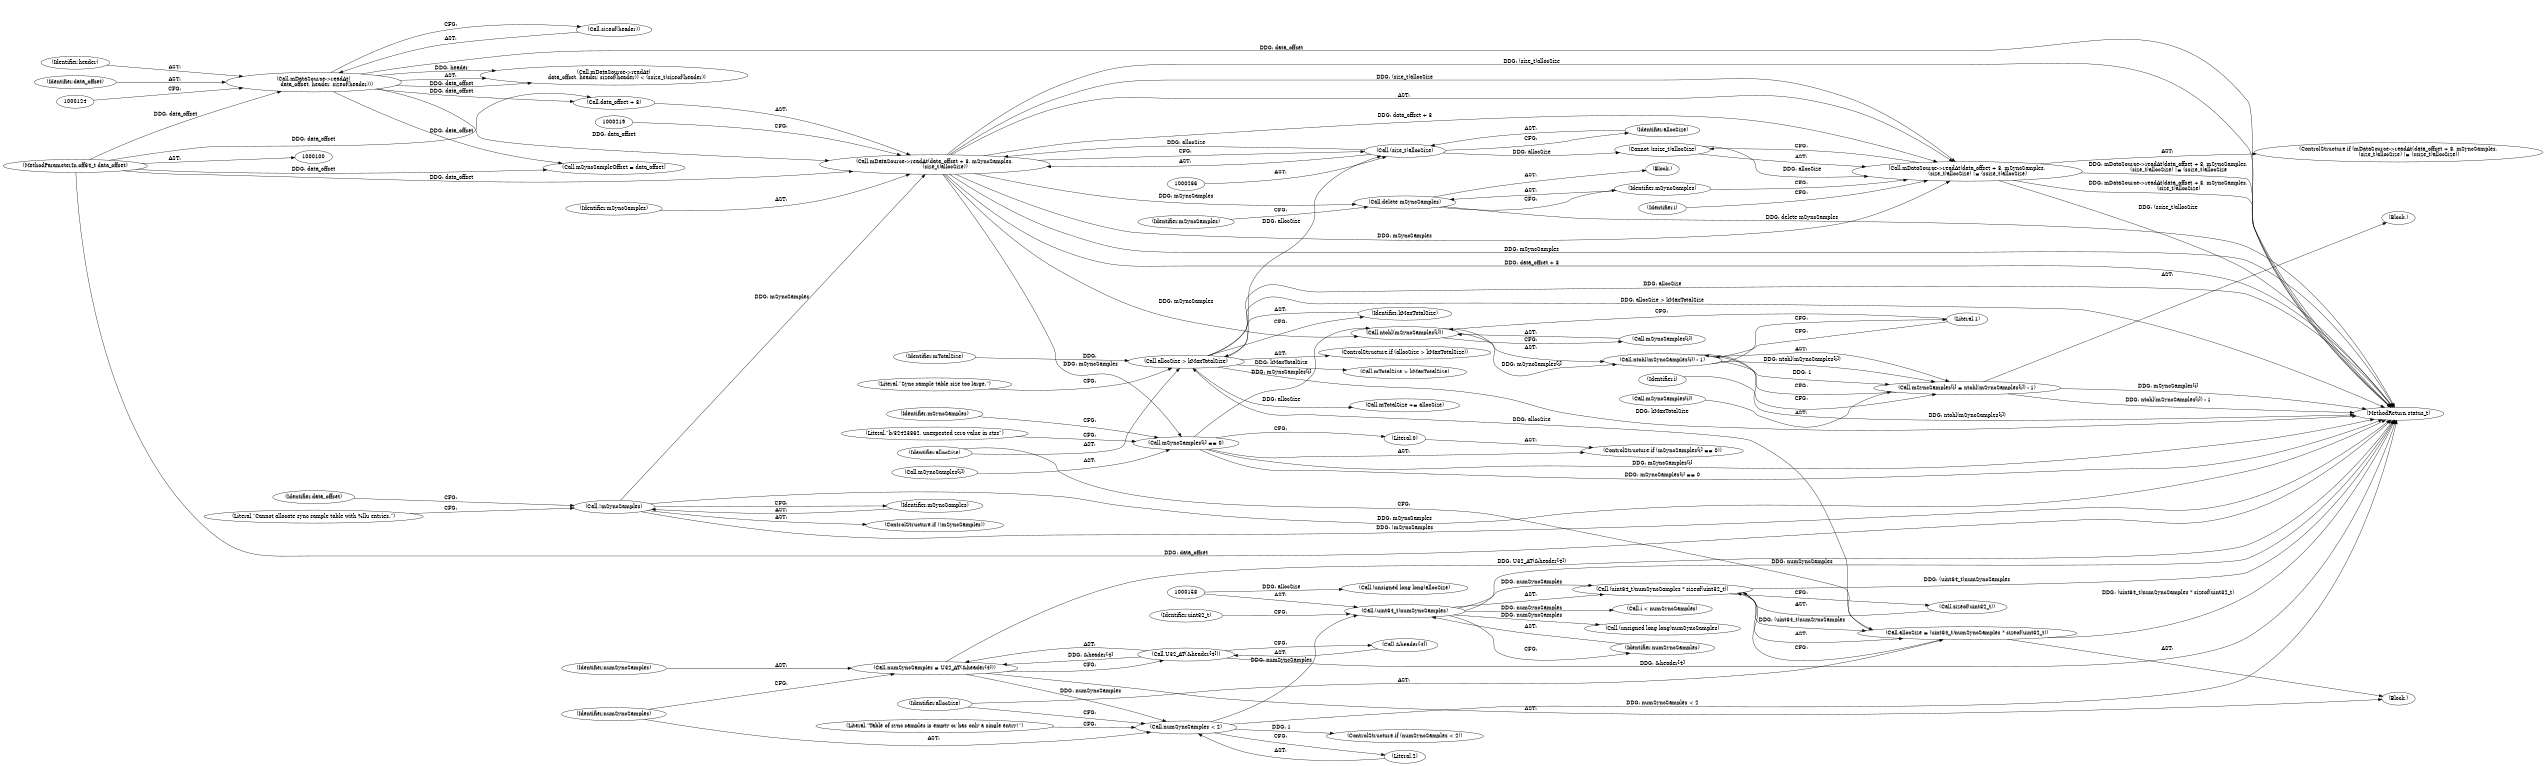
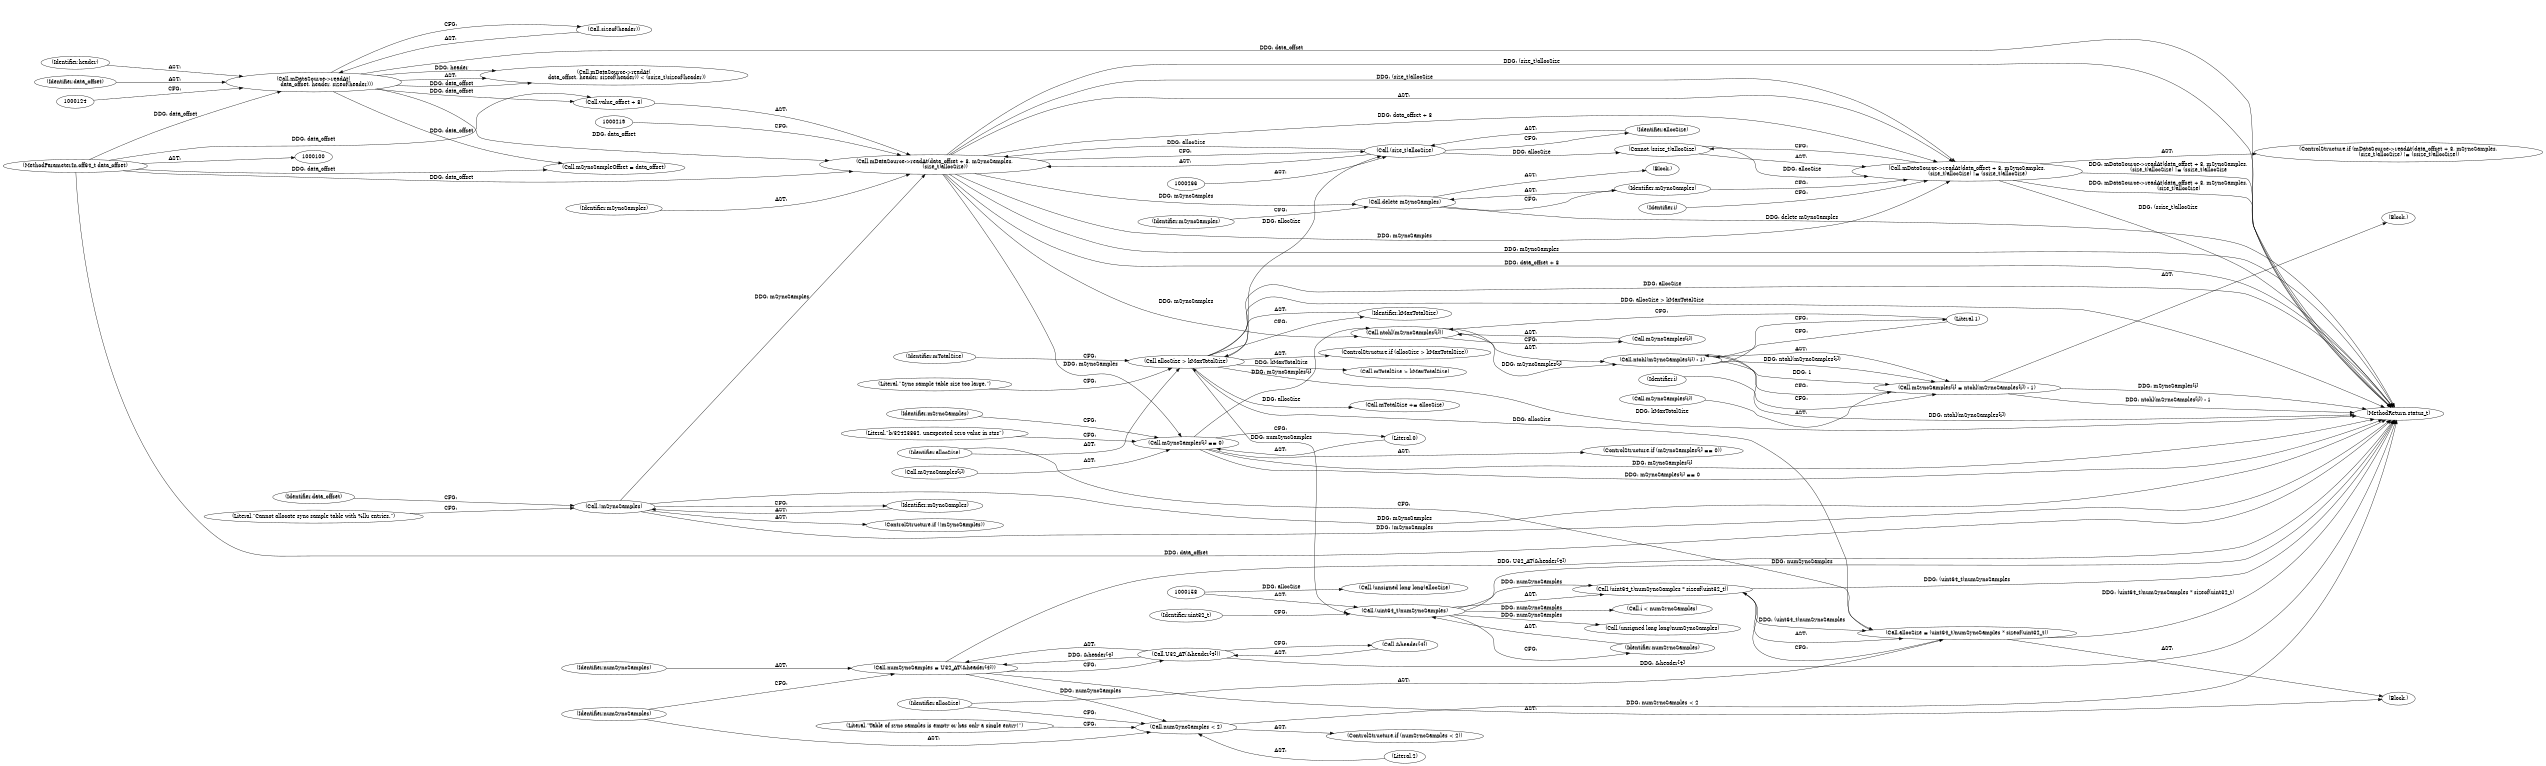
(614, 103) -> (614, 103)
(1091, 356) -> (1091, 356)
(1507, 443) -> (1303, 454)
(1967, 607) -> none
(1295, 681) -> (1315, 459)
(1281, 727) -> (1281, 727)
(1298, 745) -> none
